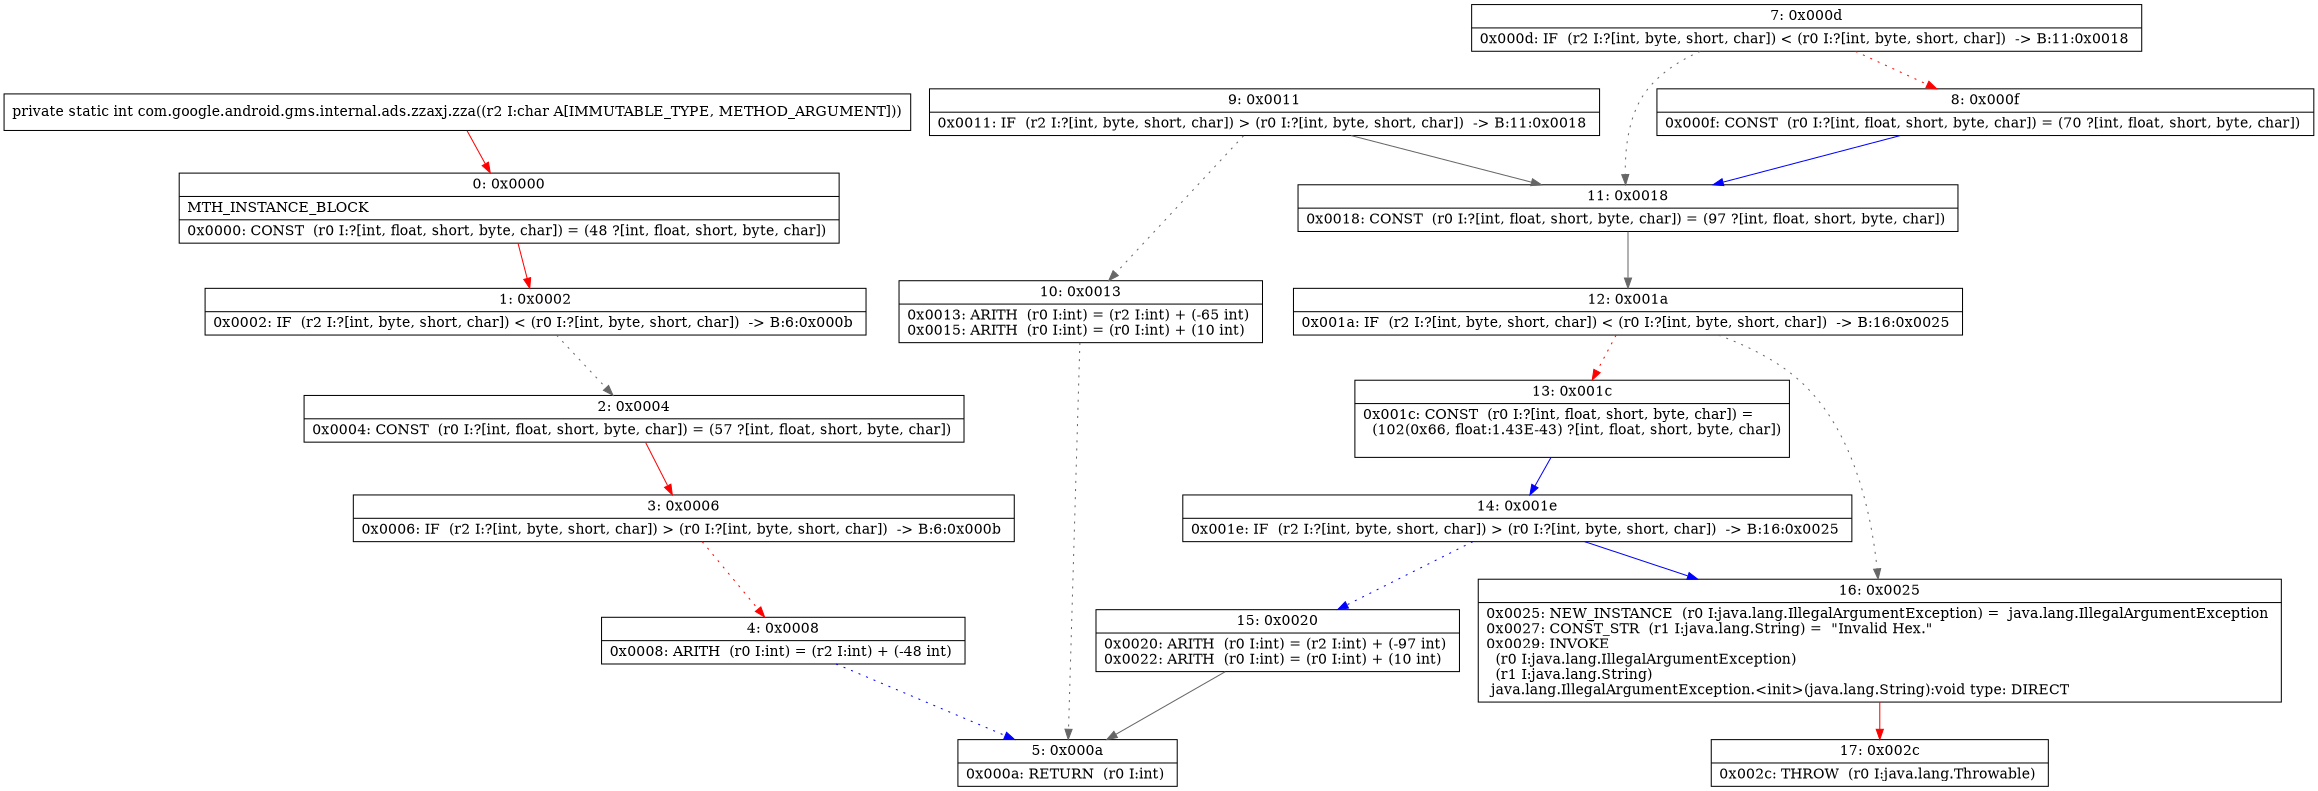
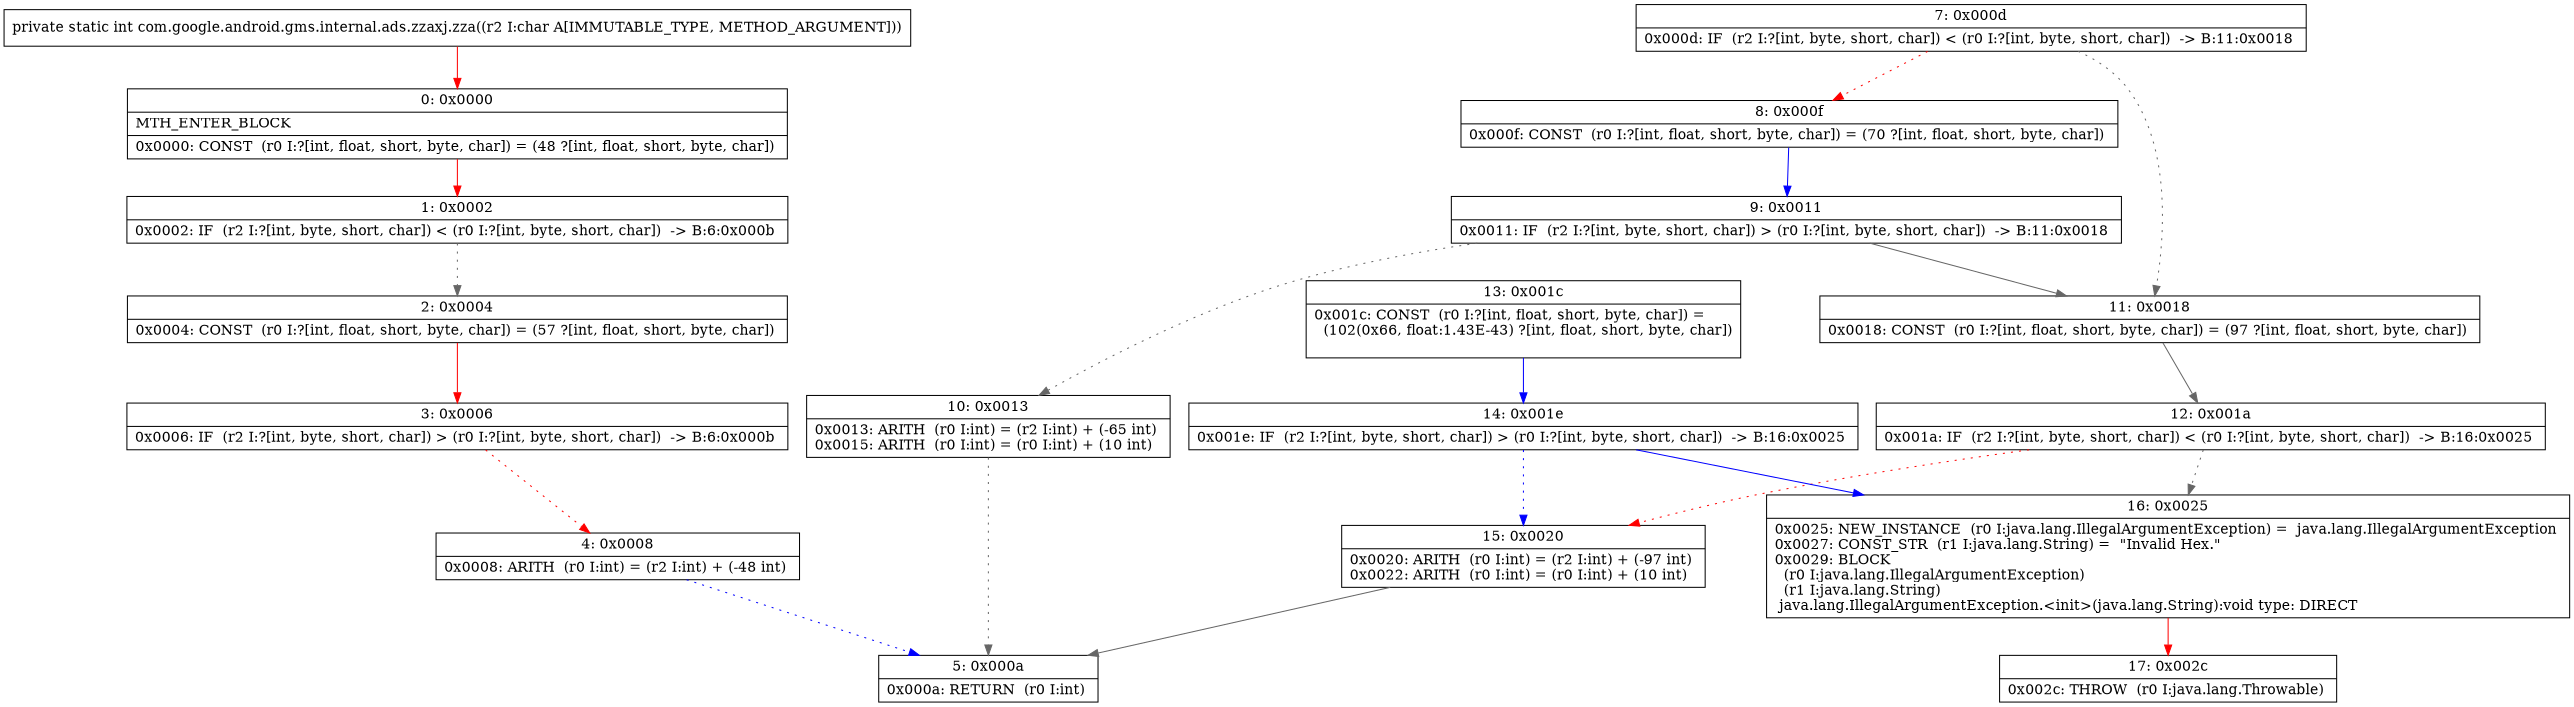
(1812, 159) -> (1788, 167)
(278, 208) -> (214, 123)
(1607, 353) -> (1833, 480)
(1553, 644) -> (1838, 560)
